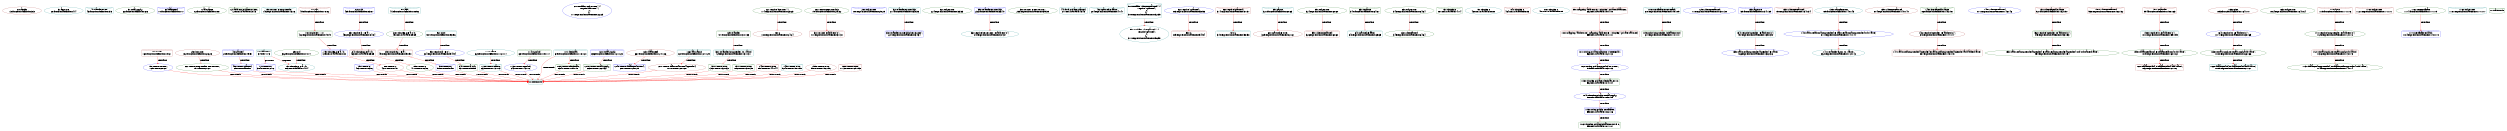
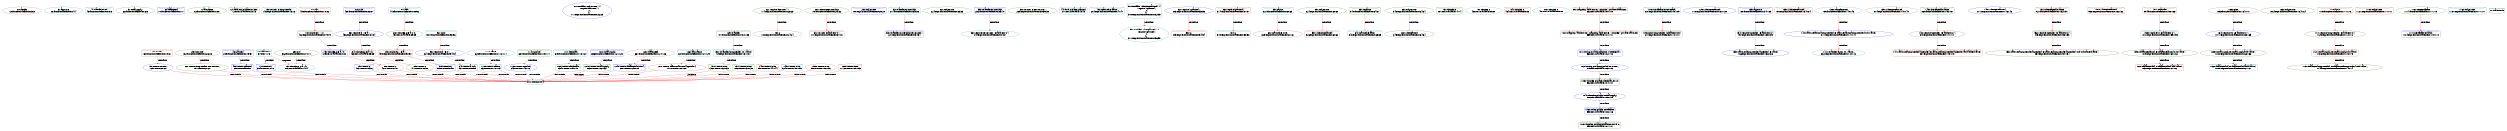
(270, 60) -> (270, 60)
(543, 65) -> (579, 77)
(579, 75) -> (579, 75)
(692, 75) -> (692, 75)
